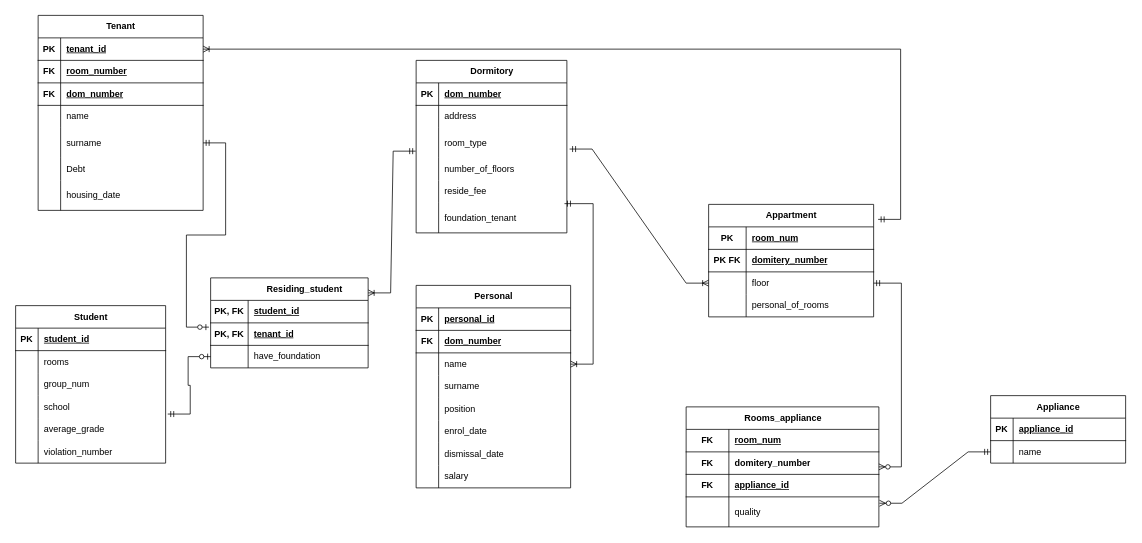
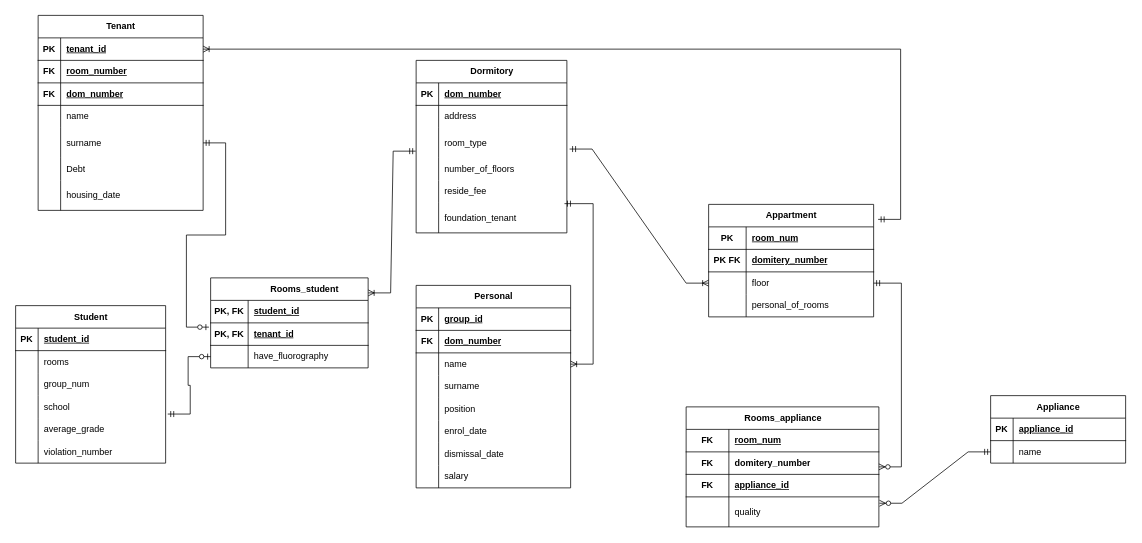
(290, 289) -> (290, 289)
(470, 319) -> (463, 319)
(291, 357) -> (296, 357)
